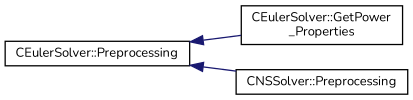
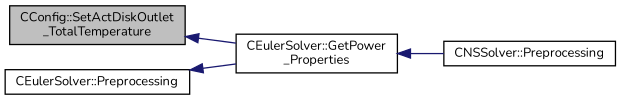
none -> (97, 25)
(220, 69) -> (427, 54)
